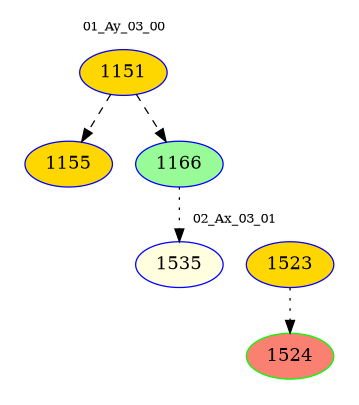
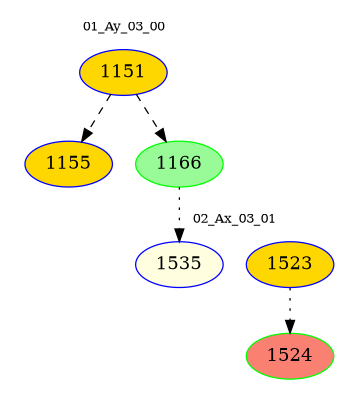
(179, 164) -> (179, 164)
